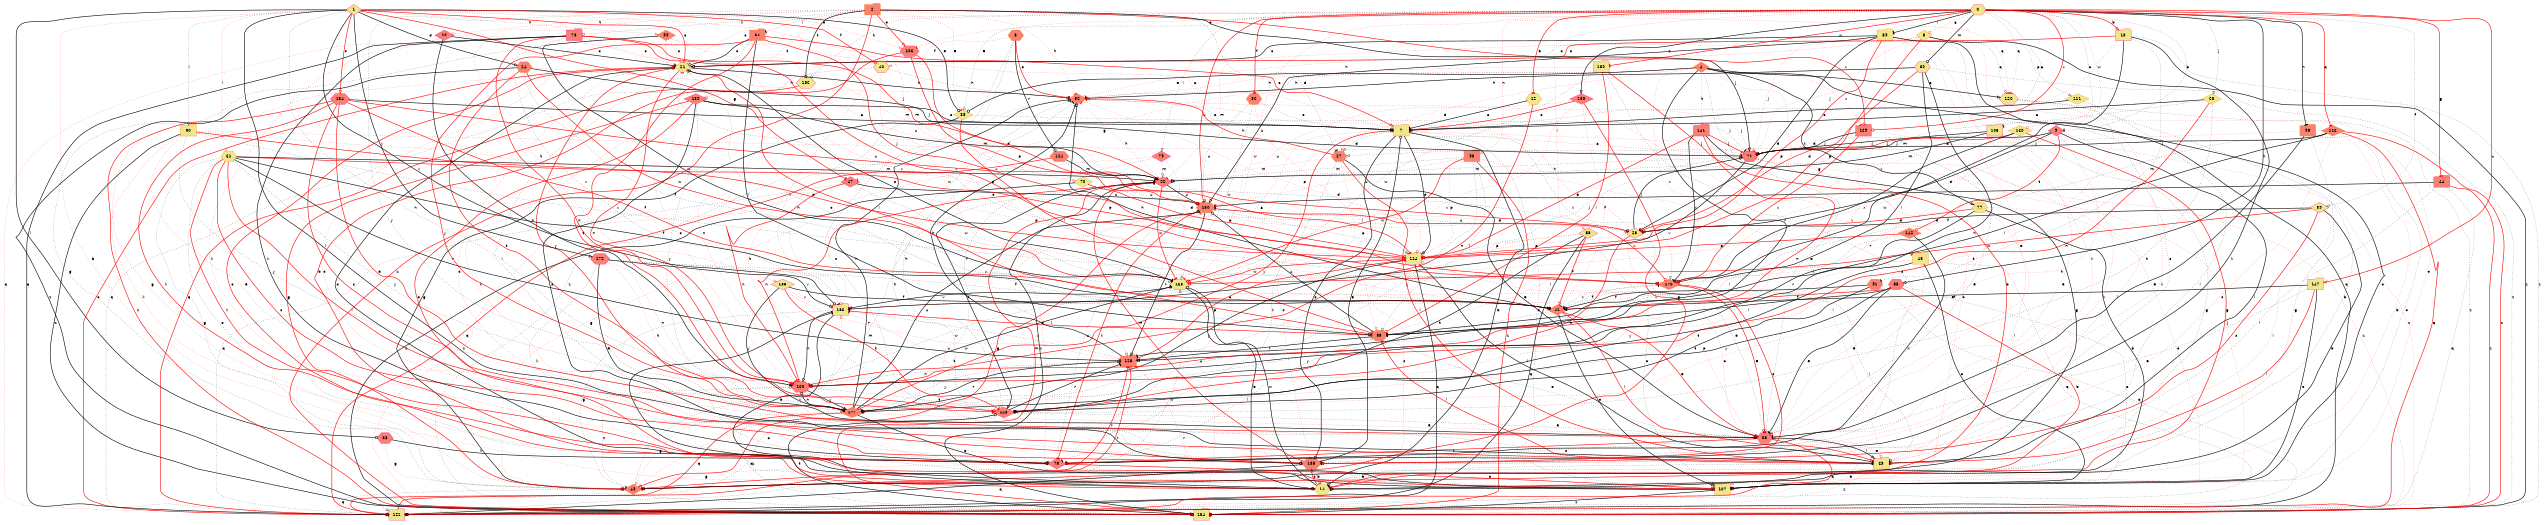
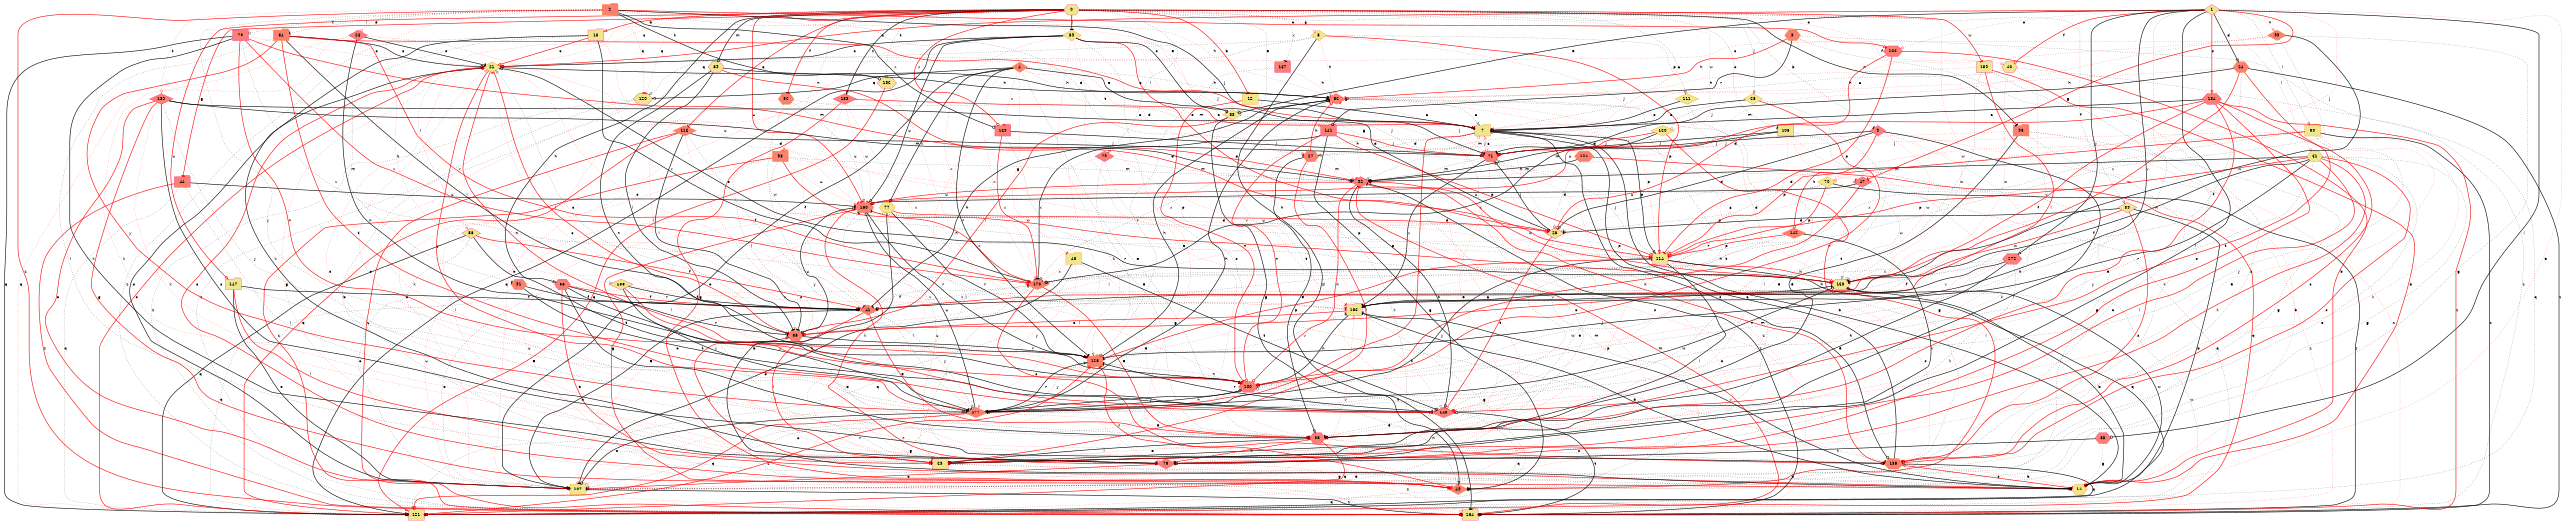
(600, 23) -> (377, 23)
(1885, 35) -> (1072, 35)
(1367, 38) -> (797, 36)
(1023, 67) -> (1702, 67)
none -> (1283, 67)
(1026, 98) -> (1574, 97)
(1534, 99) -> (1250, 99)
(1182, 195) -> (1124, 185)
